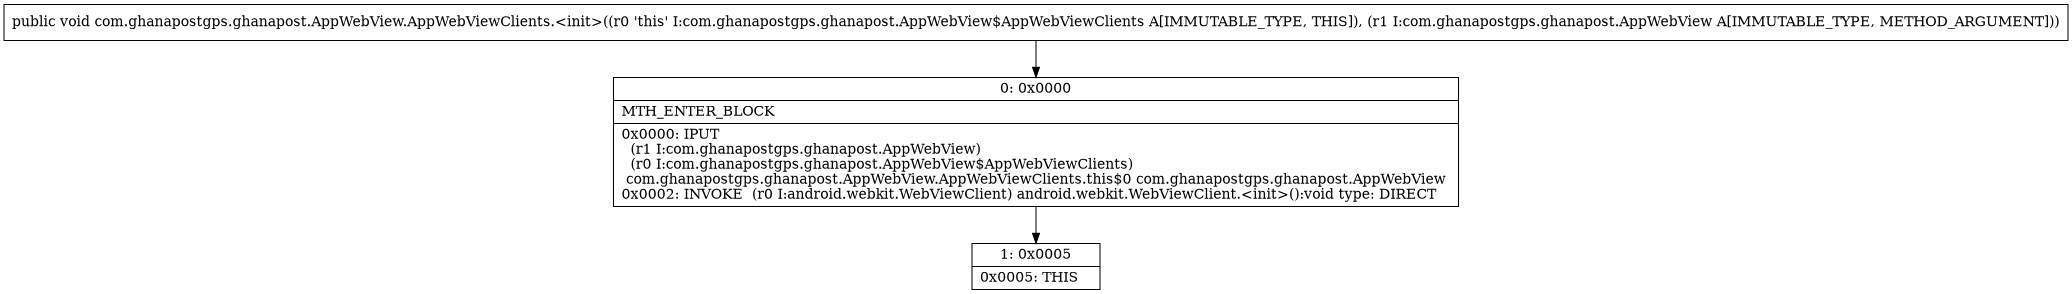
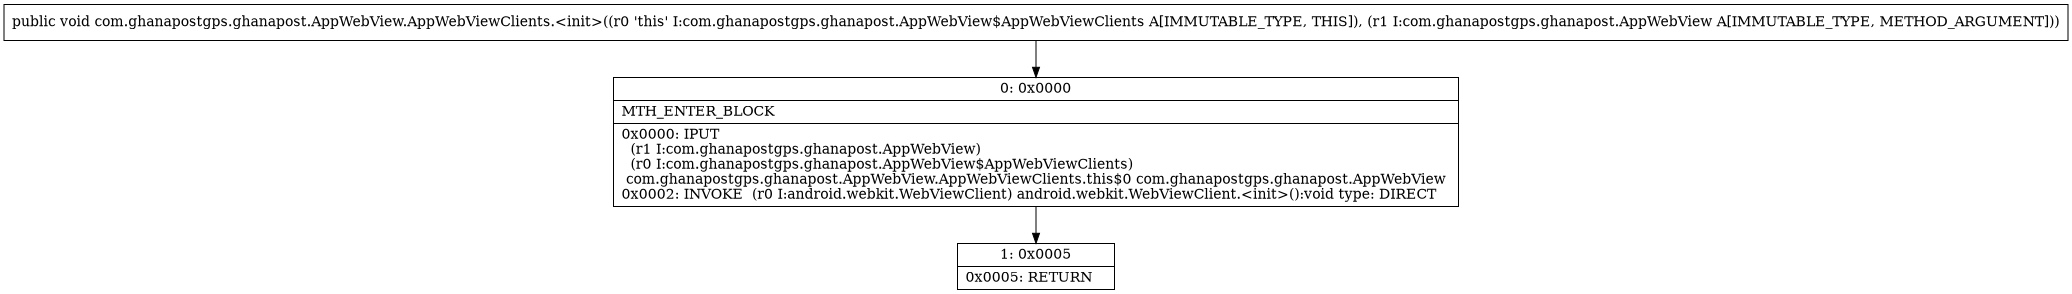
(1036, 278) -> (1036, 278)
